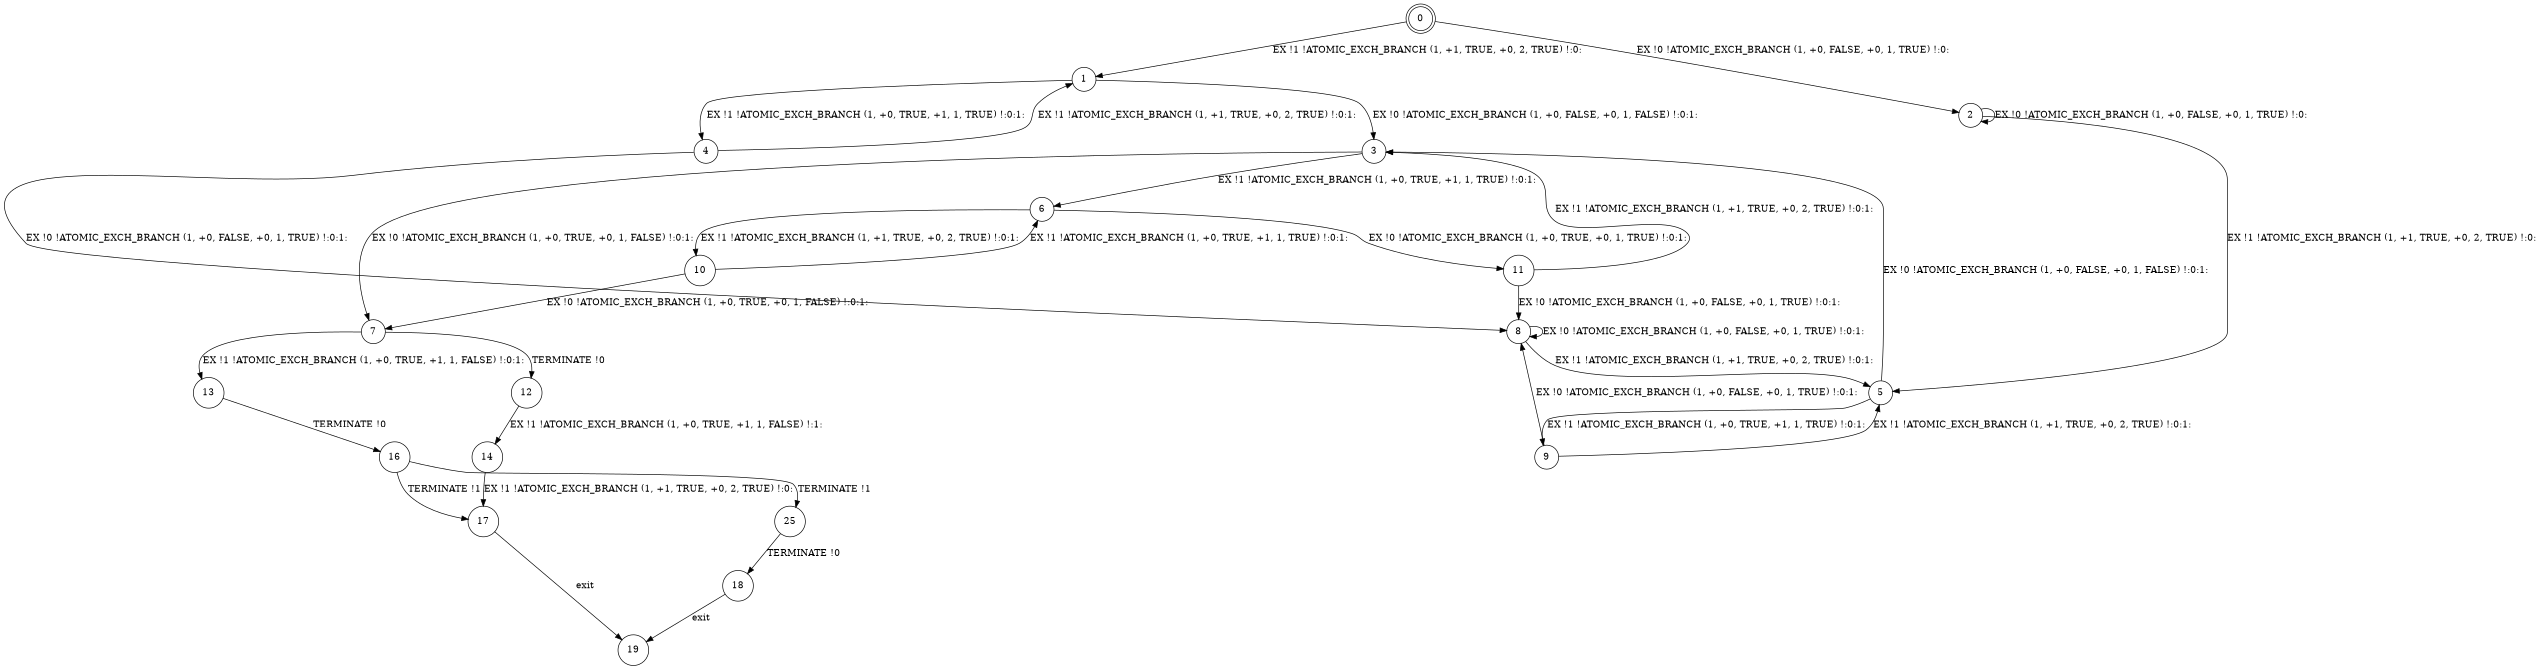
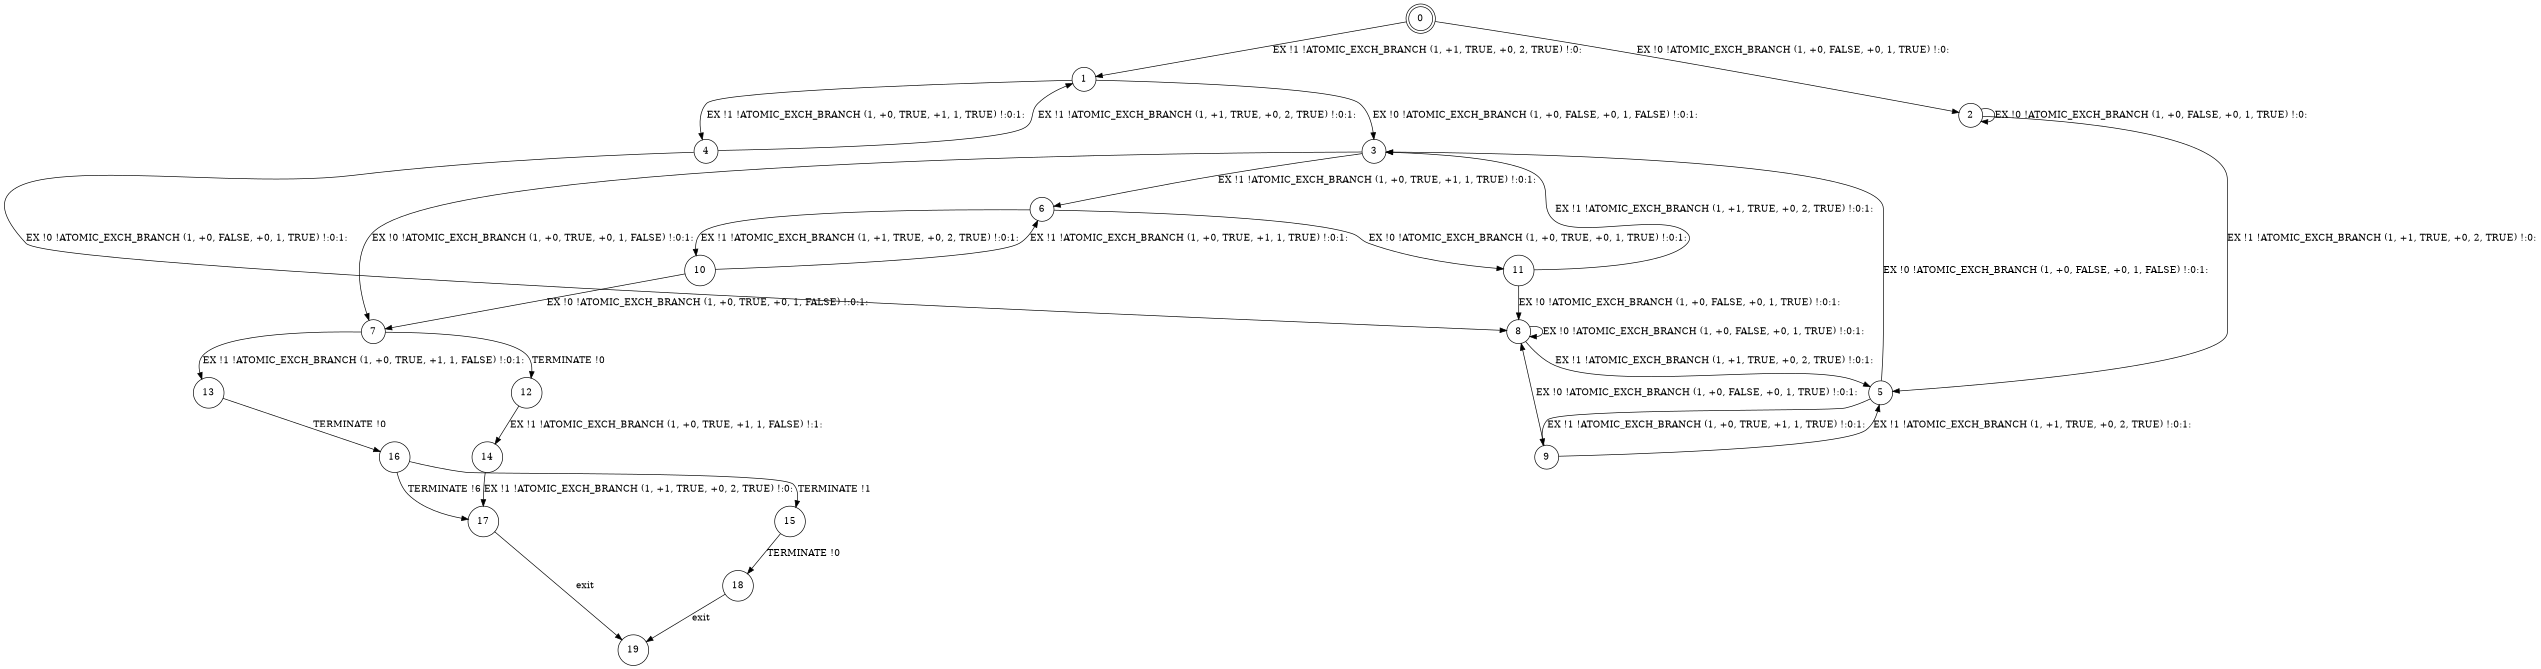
(445, 489) -> (445, 489)
(790, 521) -> (790, 521)
